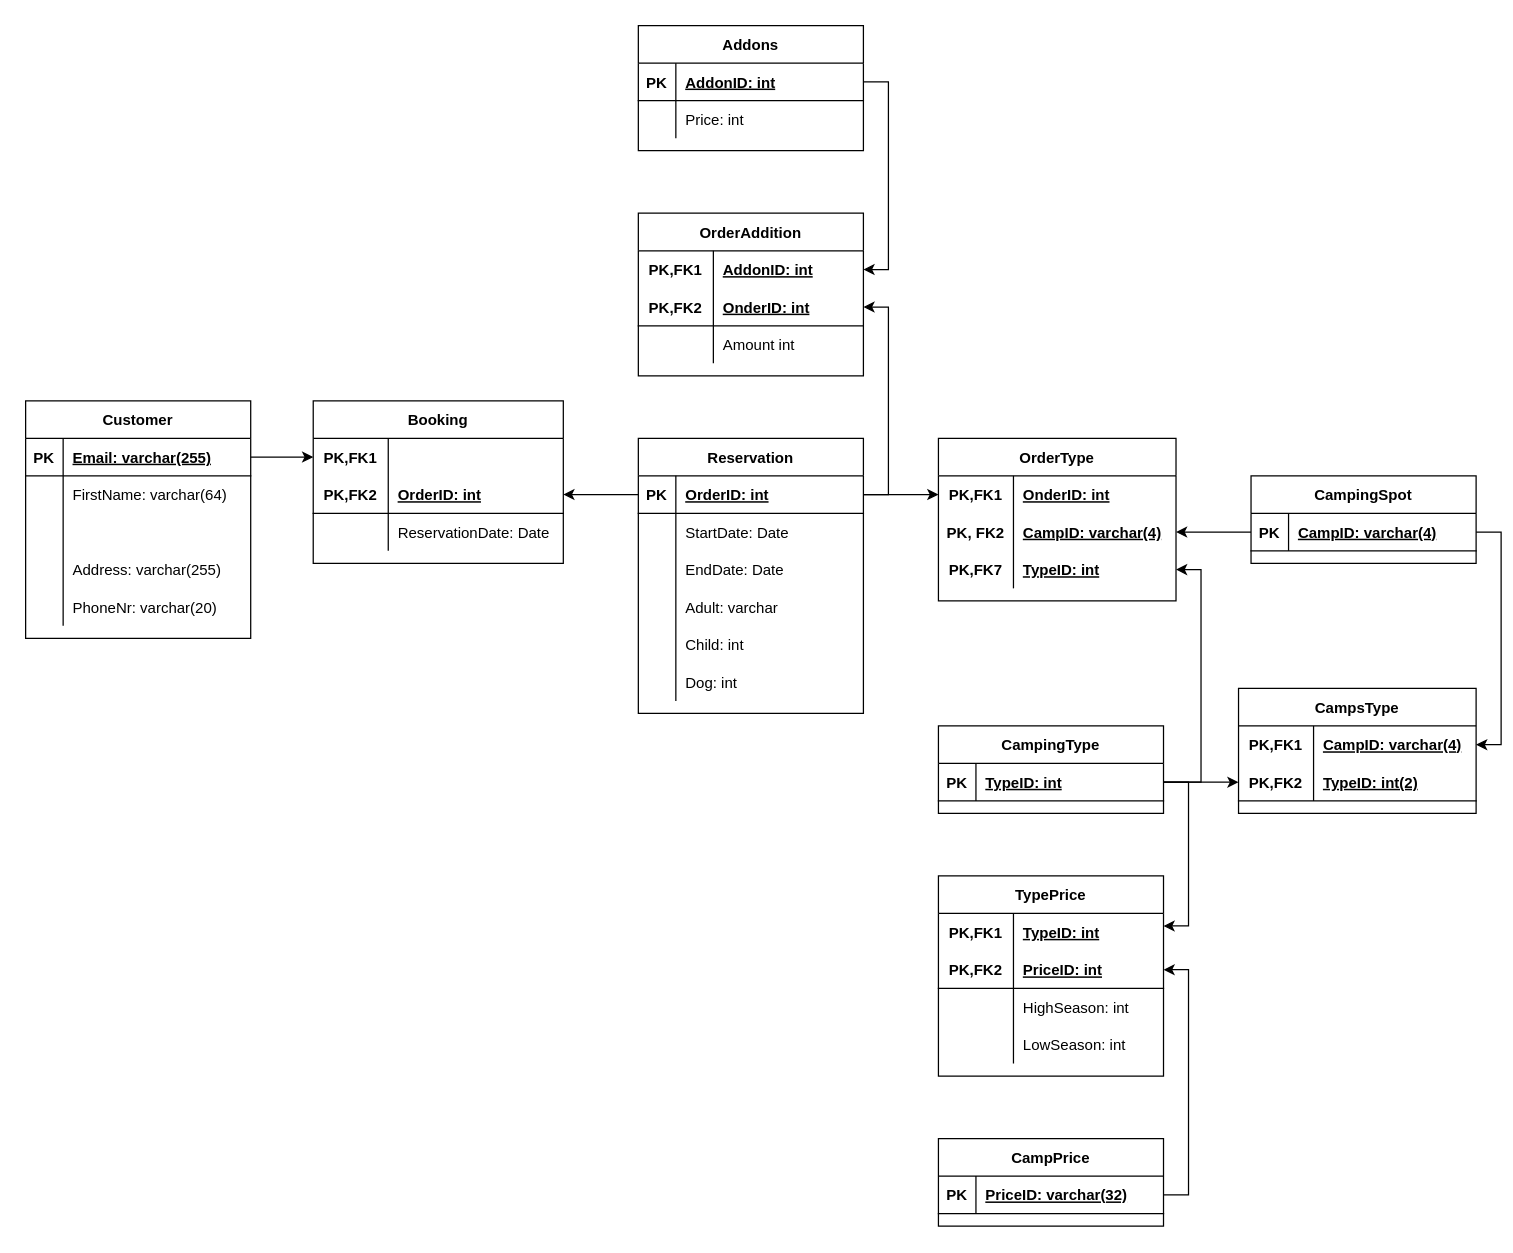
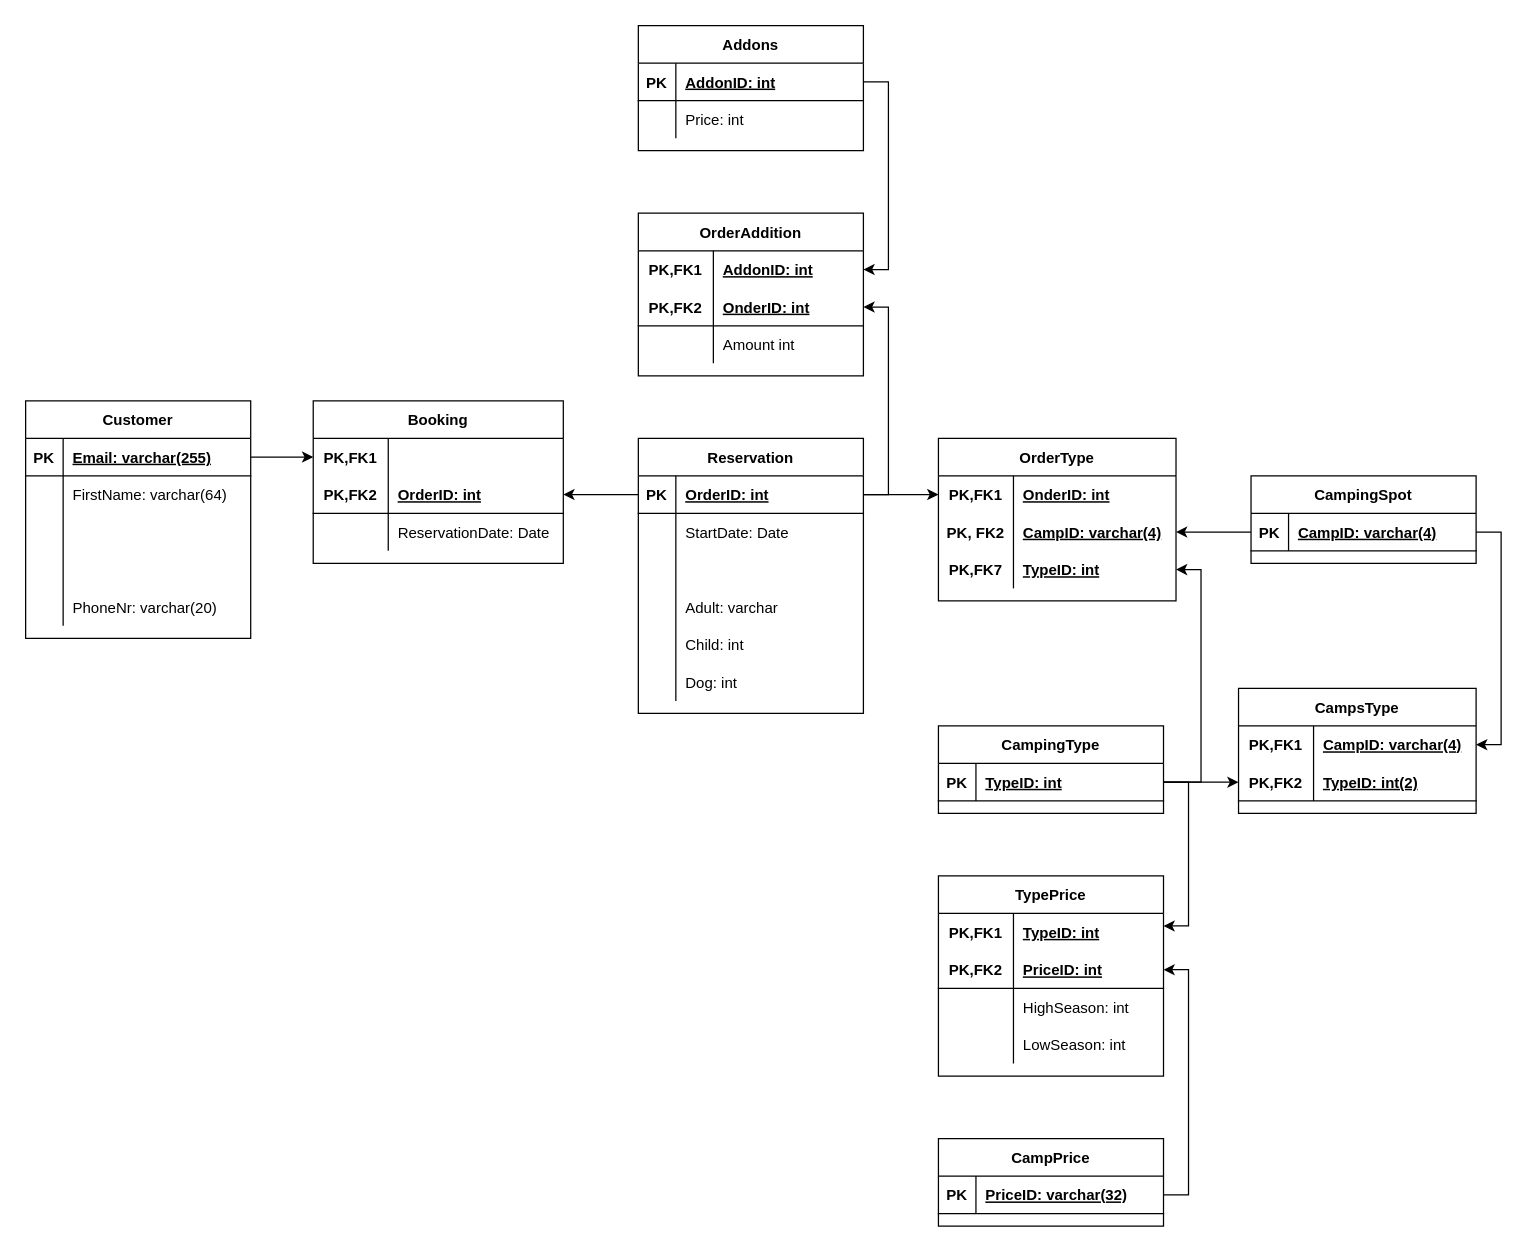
(157, 569) -> none
(769, 569) -> none
